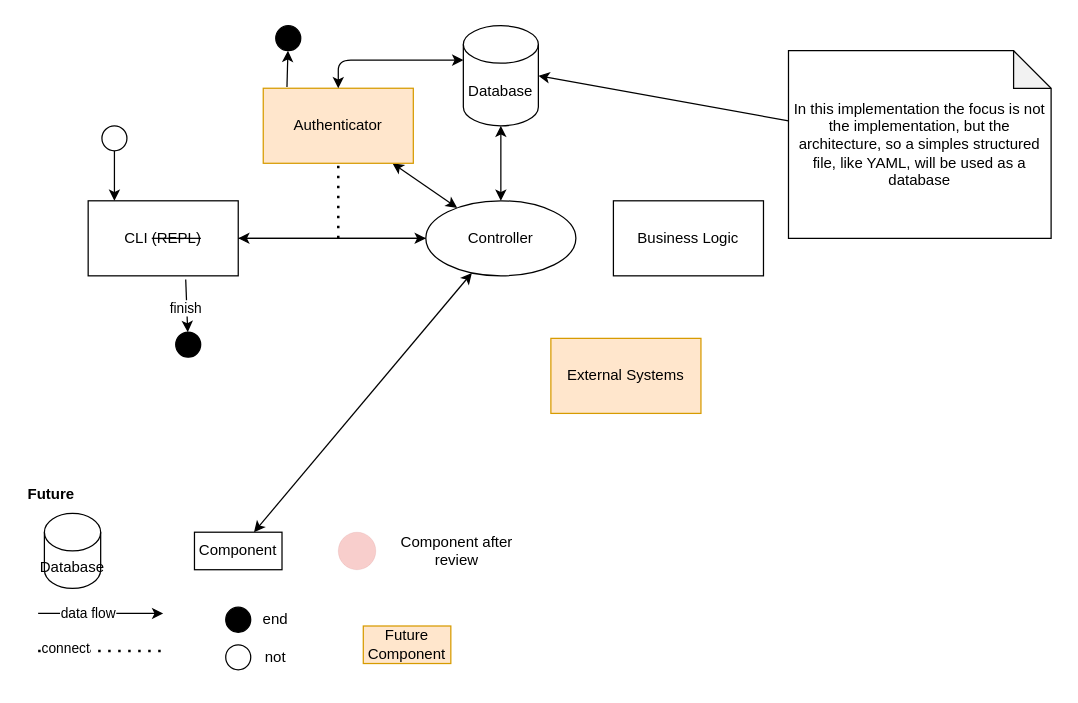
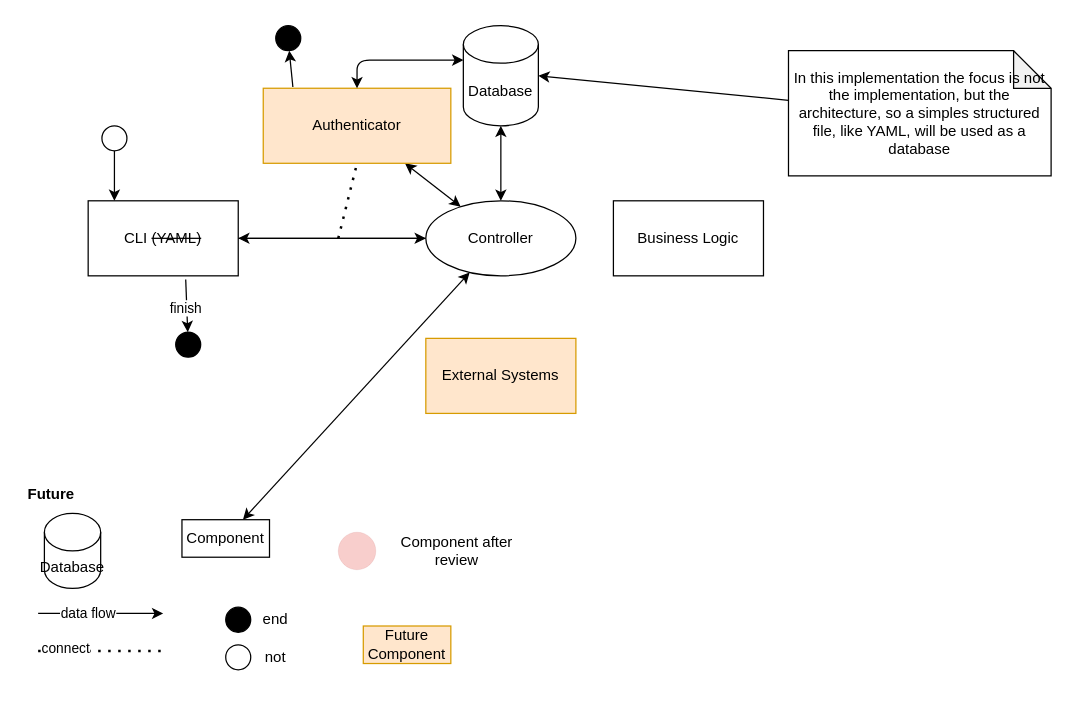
(338, 126) -> (357, 126)
(919, 144) -> (919, 113)
(163, 238) -> (163, 238)
(626, 376) -> (501, 376)
(238, 551) -> (226, 538)
